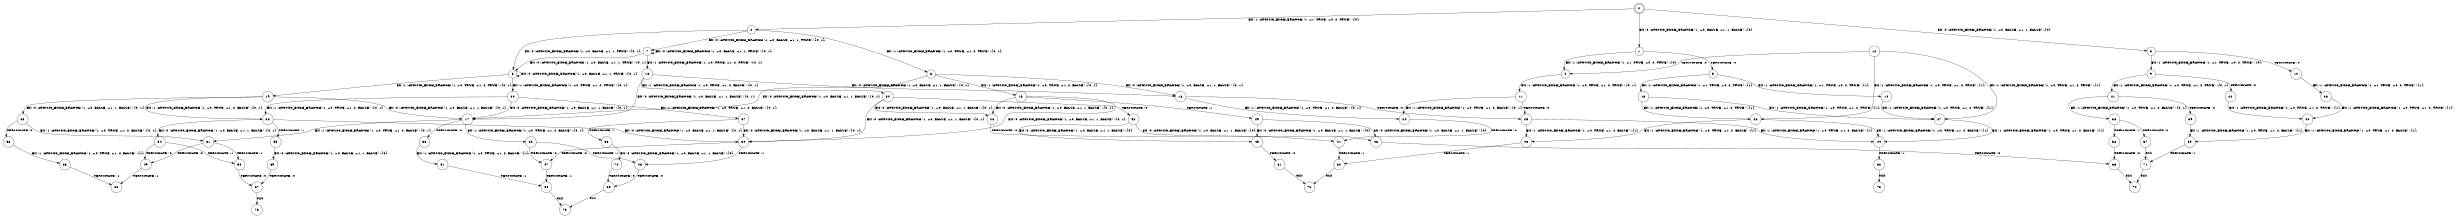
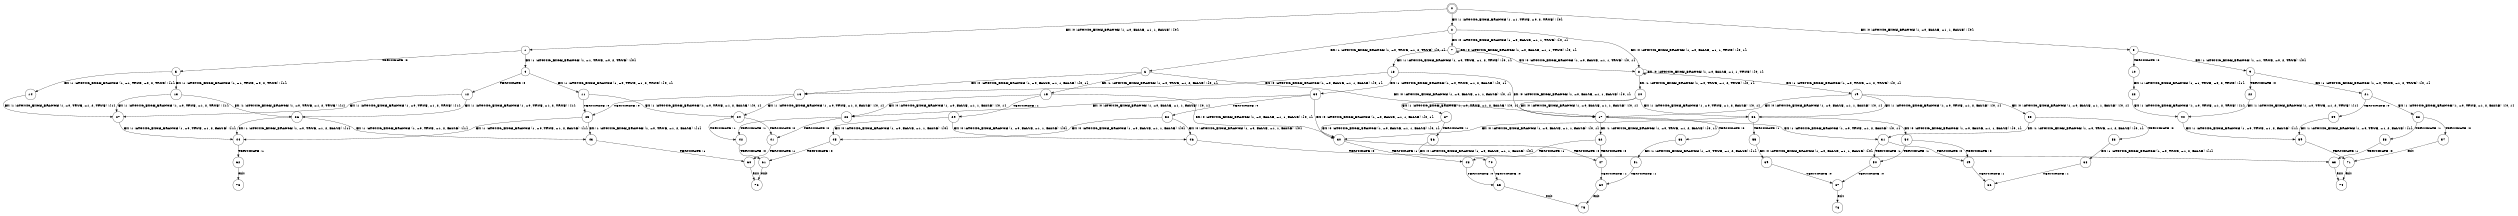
(1719, 56) -> (498, 82)
none -> (741, 140)
